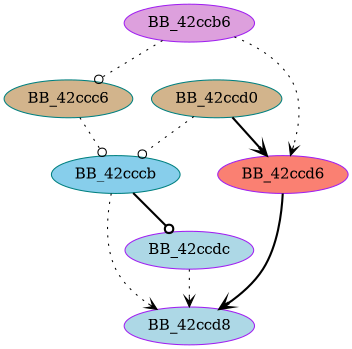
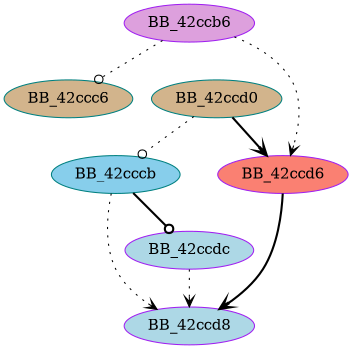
(90, 133) -> none
